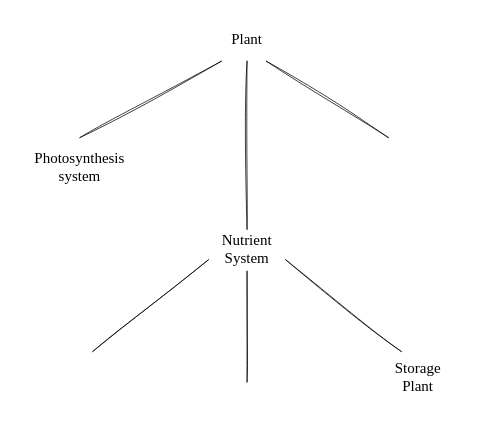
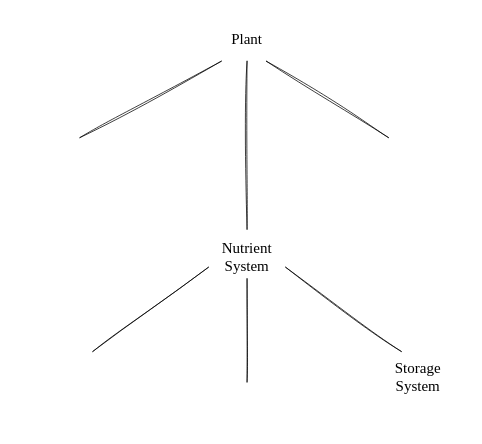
(80, 166) -> none
(247, 248) -> (247, 256)
(418, 376) -> (418, 376)
